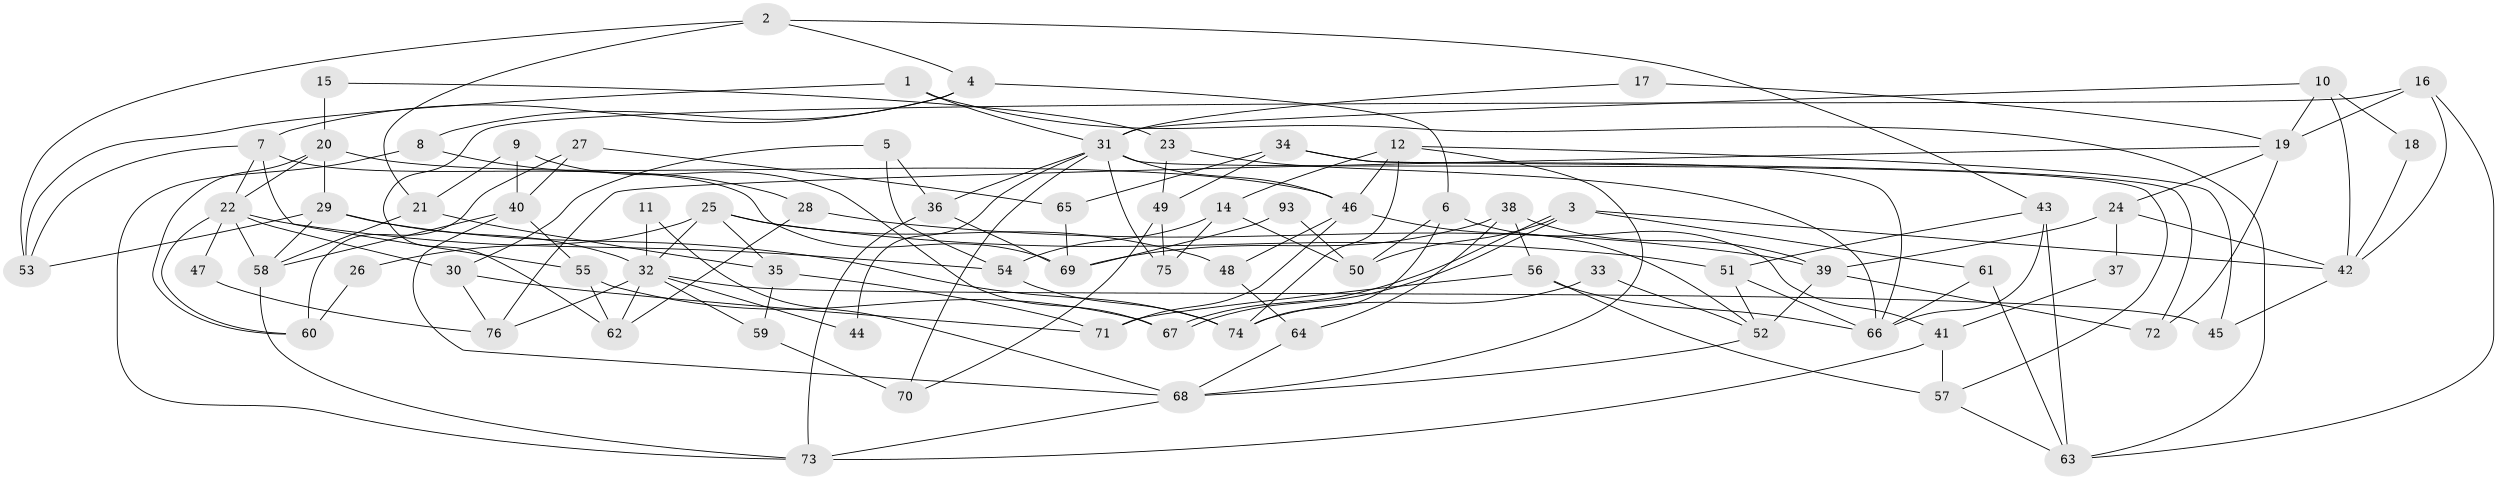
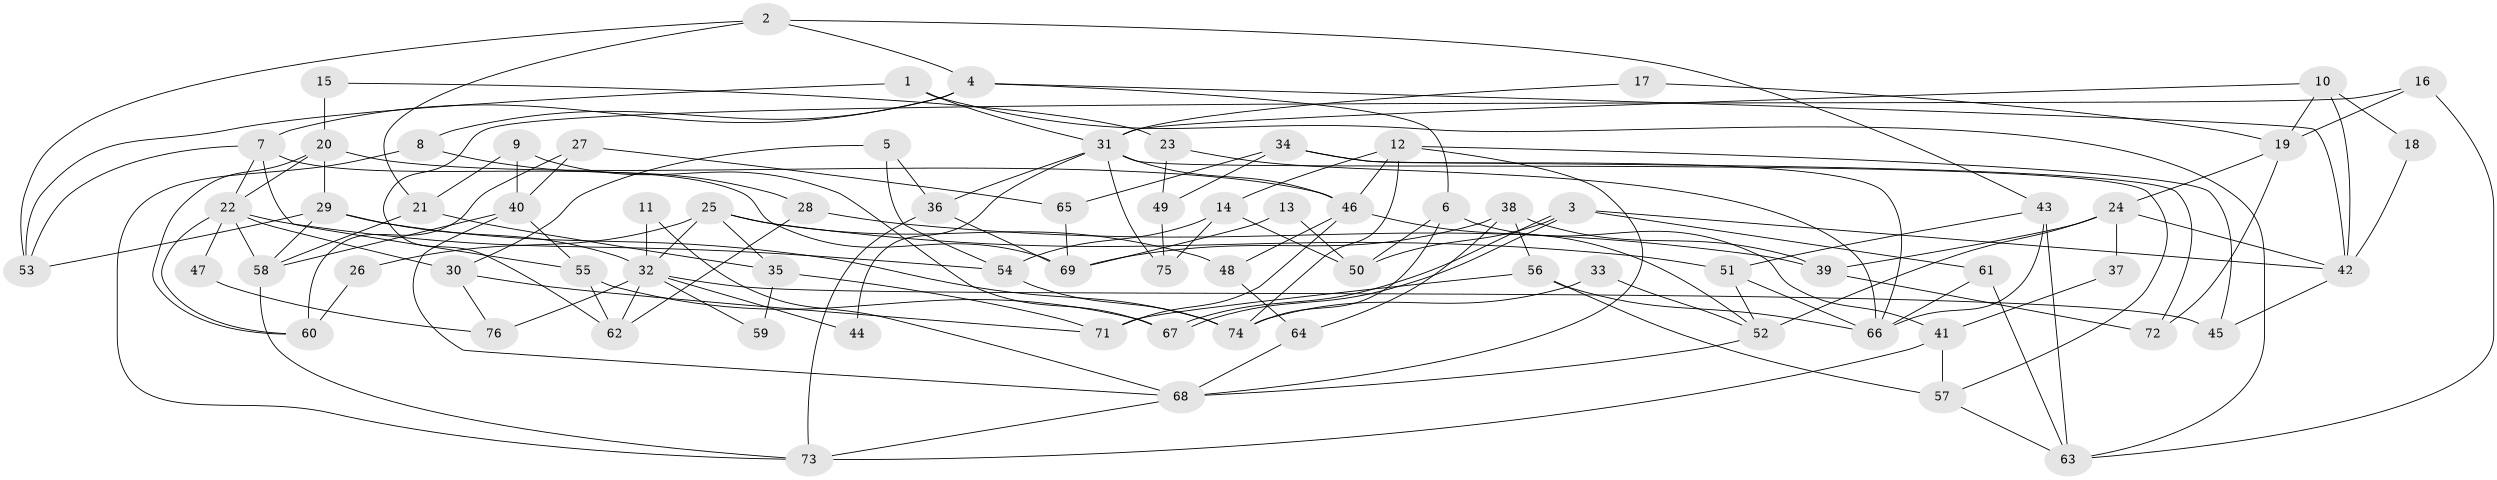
(989, 175) -> none
(2430, 189) -> (1865, 109)
(1287, 208) -> (1287, 208)
(1791, 304) -> (1952, 257)
(906, 397) -> none
